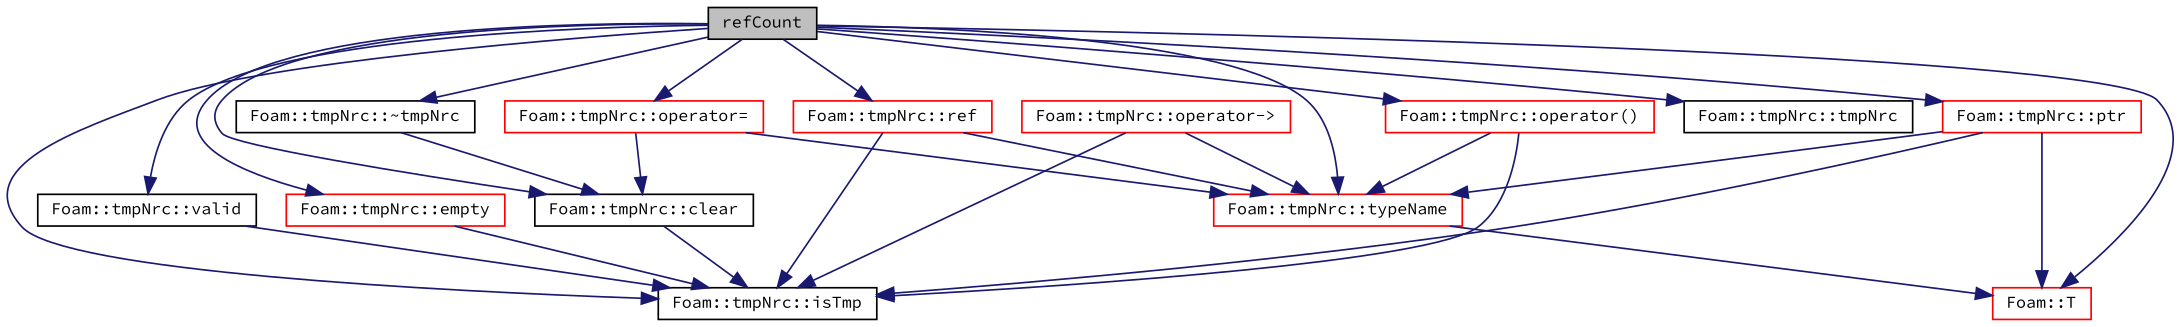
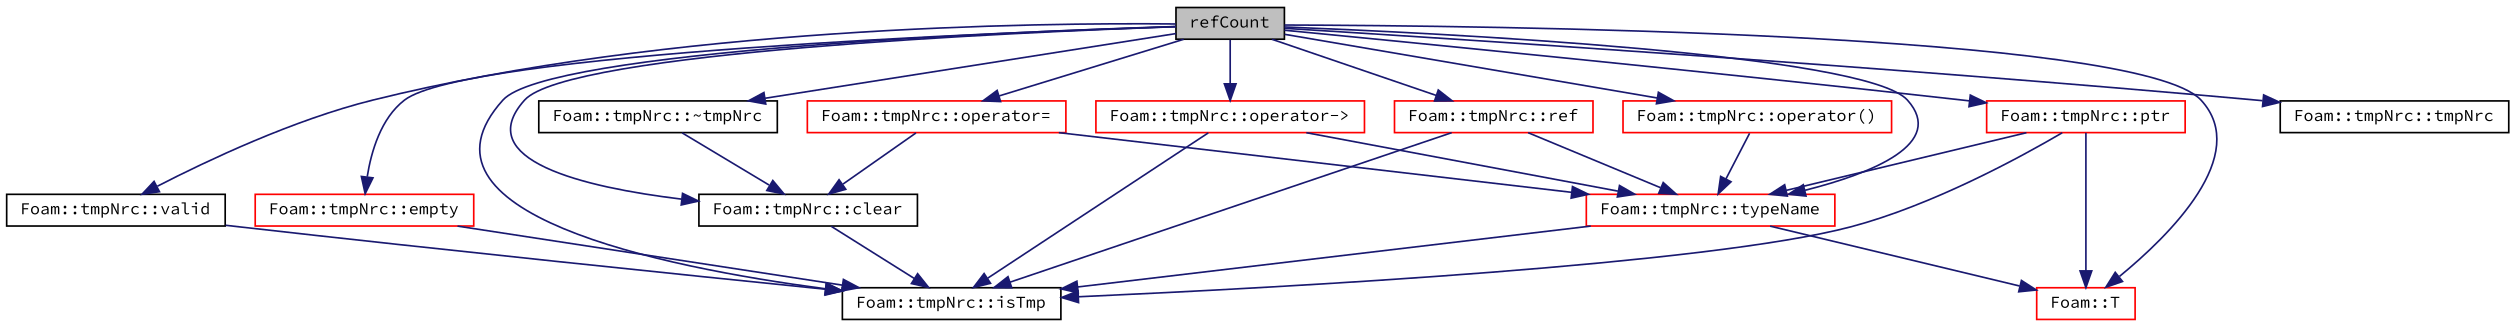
none -> (1230, 62)
(1240, 270) -> (1334, 256)
